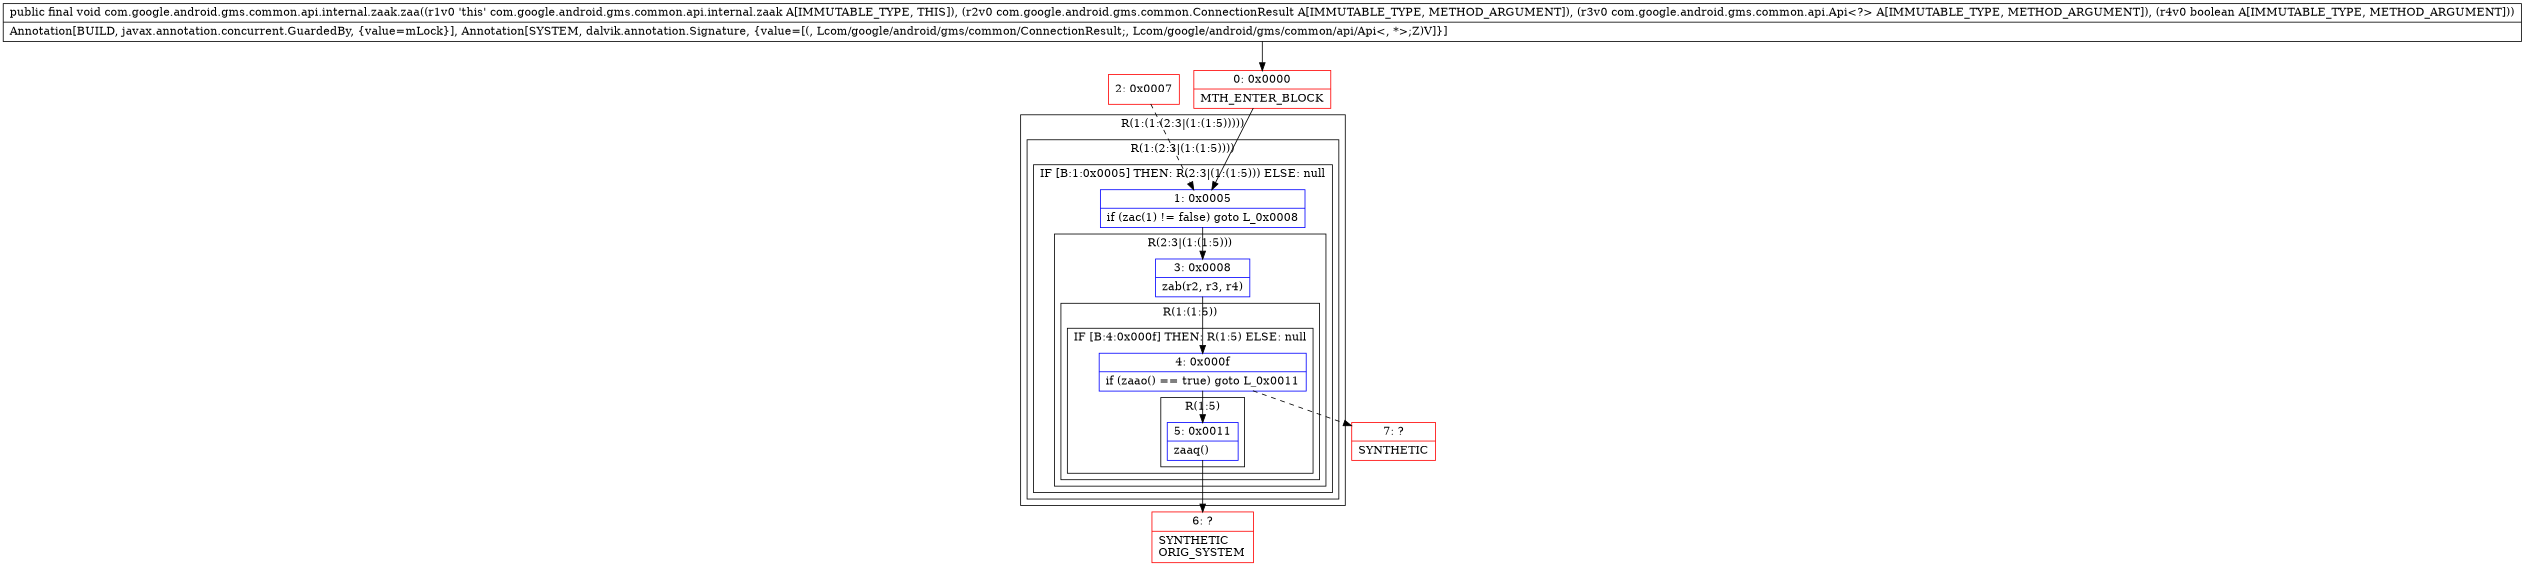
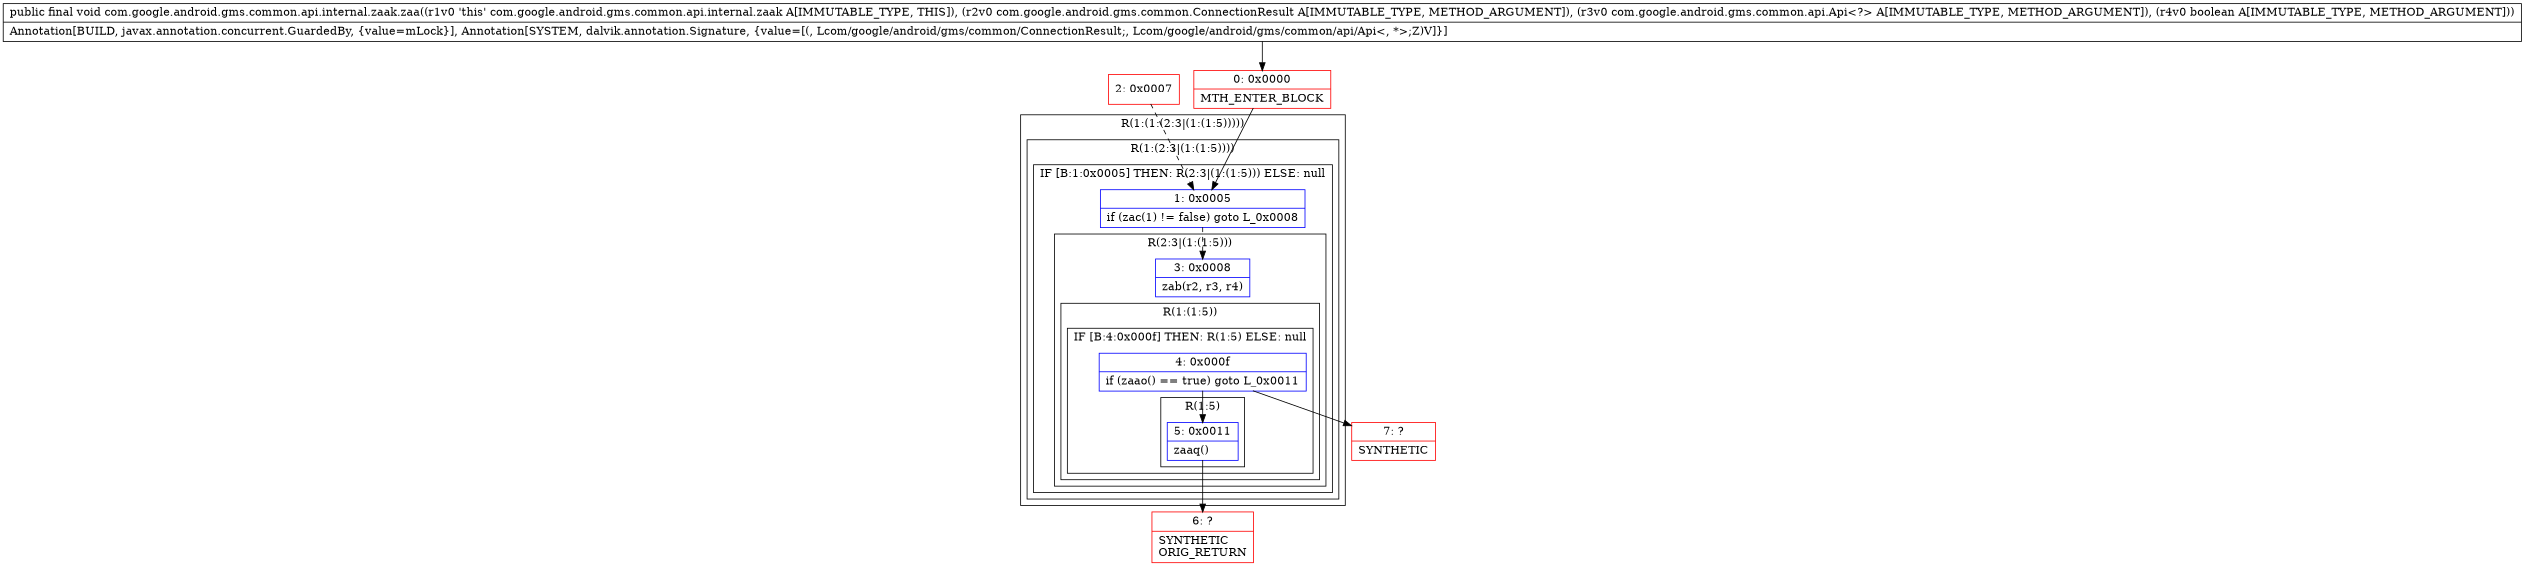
(1203, 239) -> (1203, 239)
(1203, 321) -> none
(1298, 407) -> (1298, 407)
(1202, 553) -> (1203, 553)
